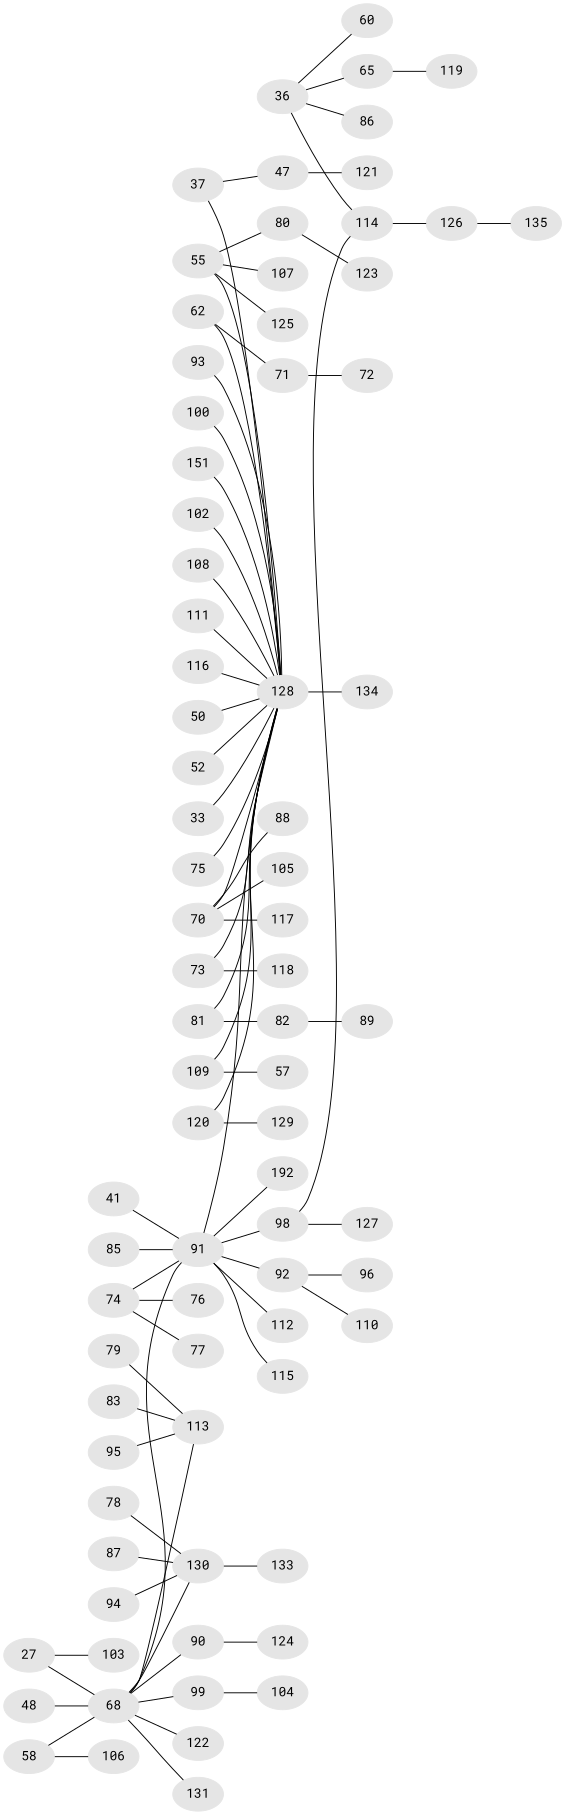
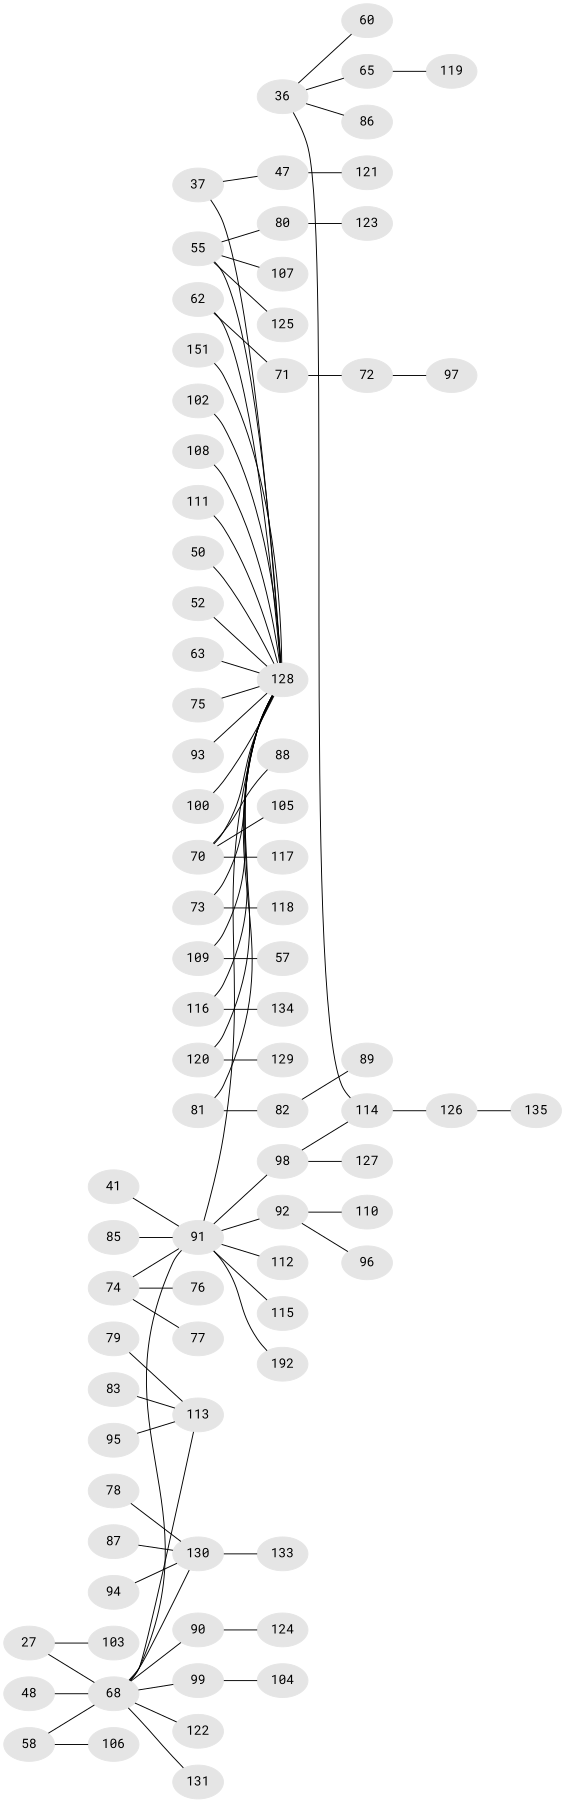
none -> (452, 376)
(329, 692) -> (241, 1009)
(198, 819) -> (198, 654)
